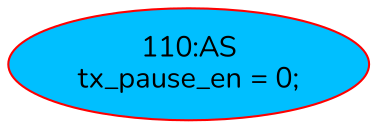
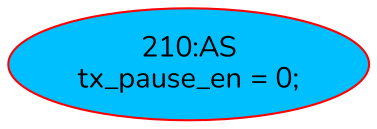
(189, 64) -> (189, 64)
